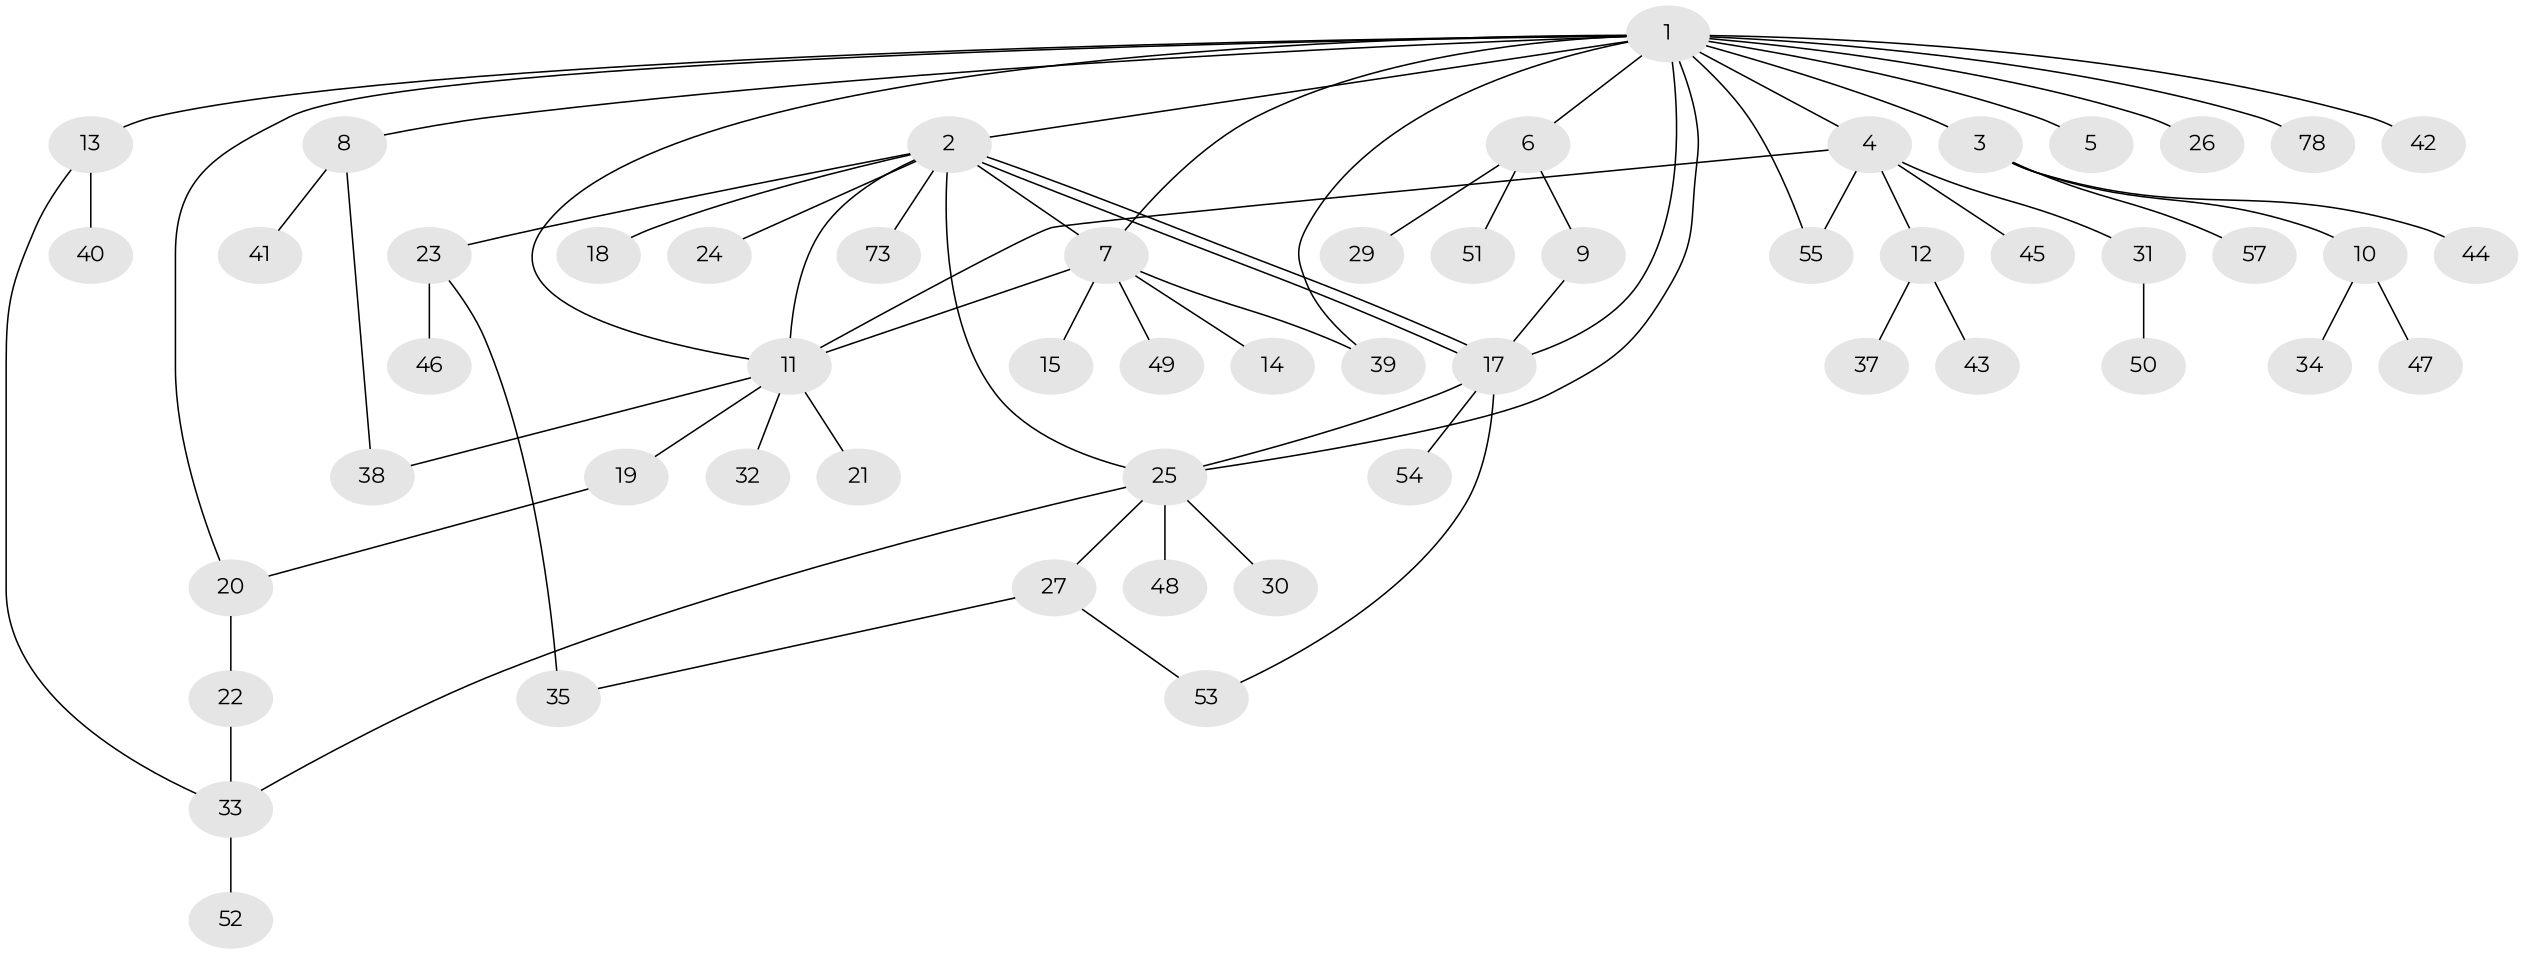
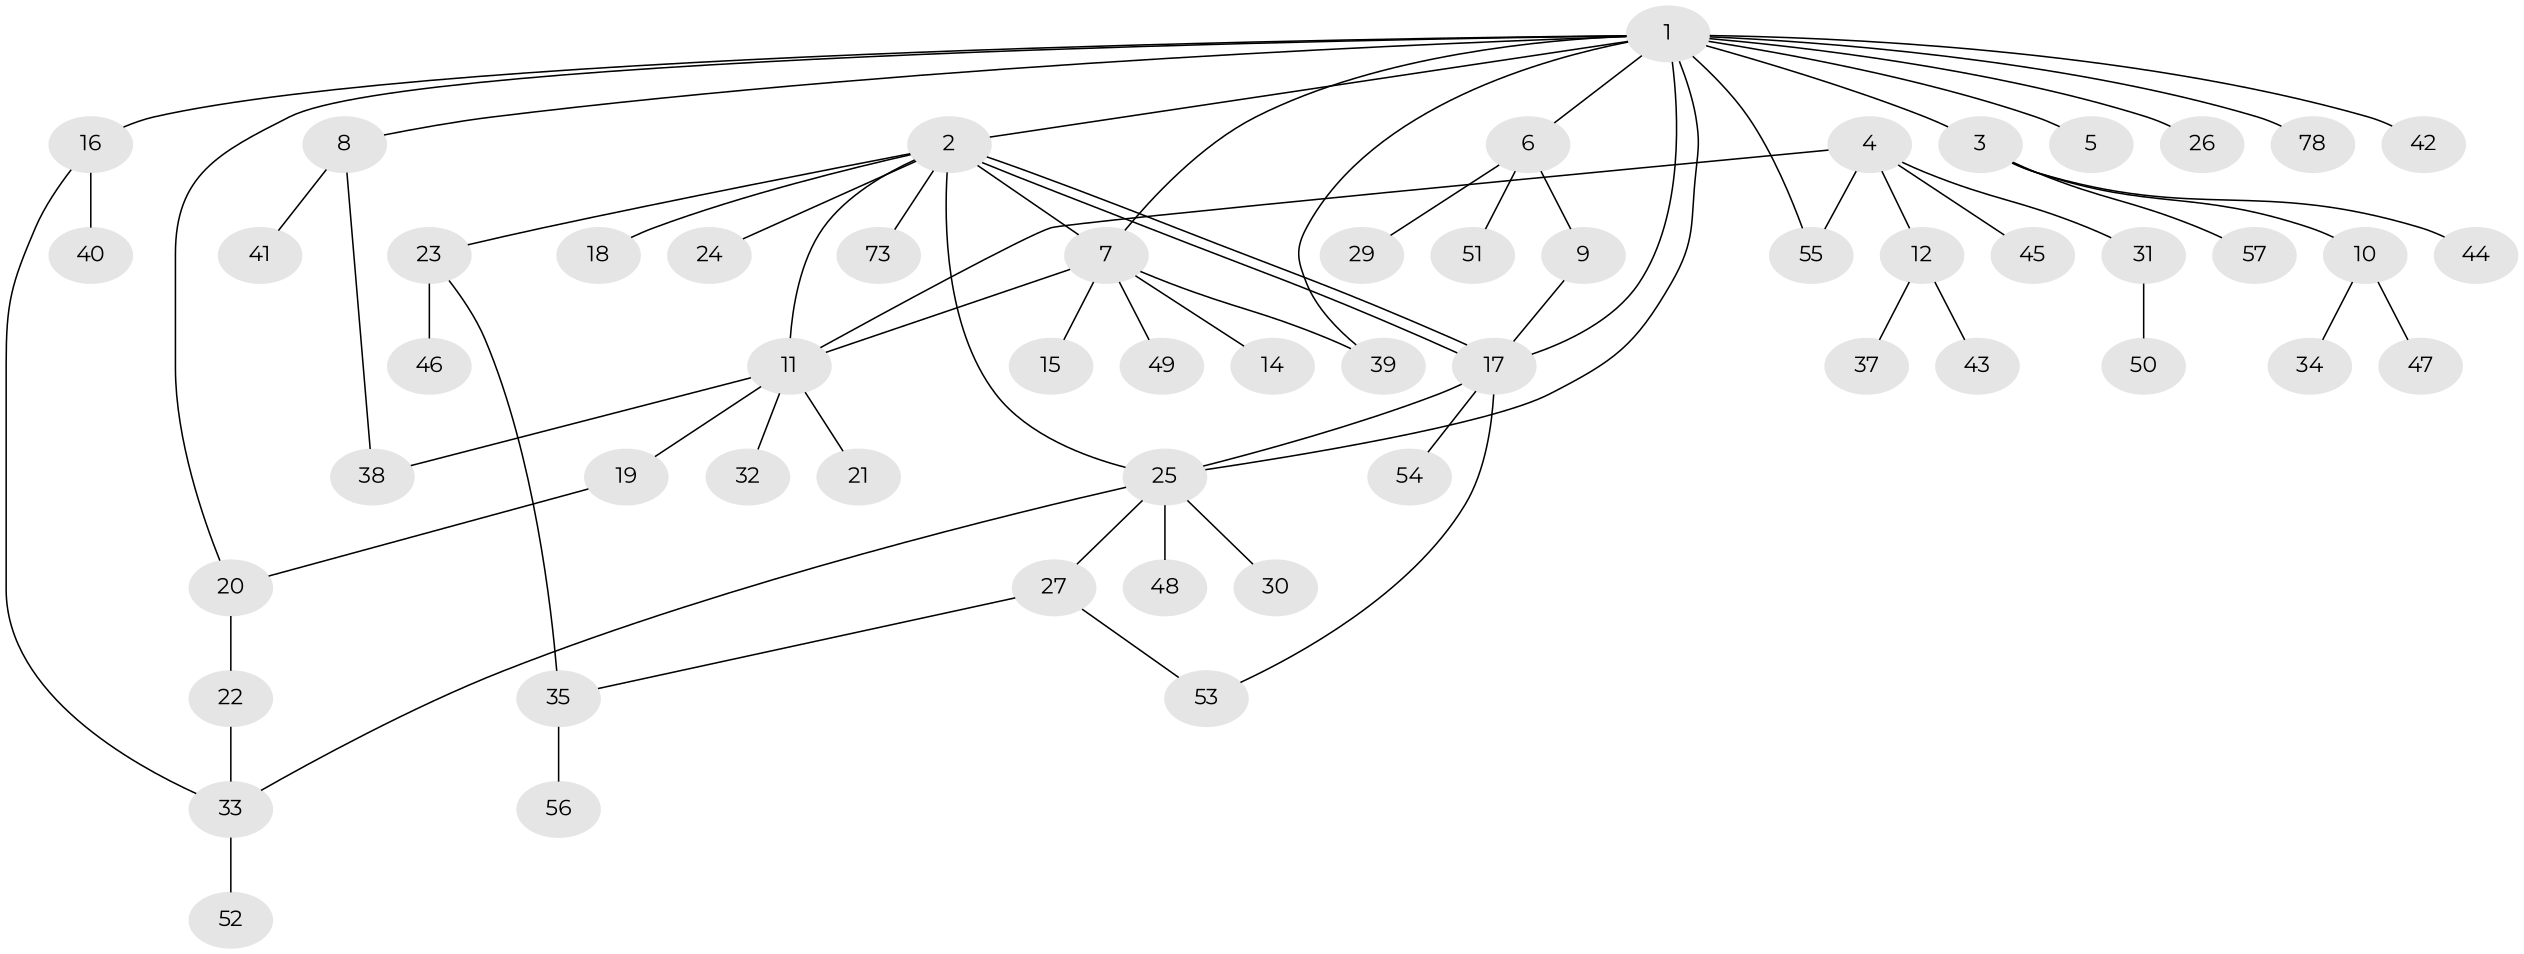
(893, 88) -> none
(1769, 89) -> none
(91, 145) -> (91, 145)
none -> (559, 809)
